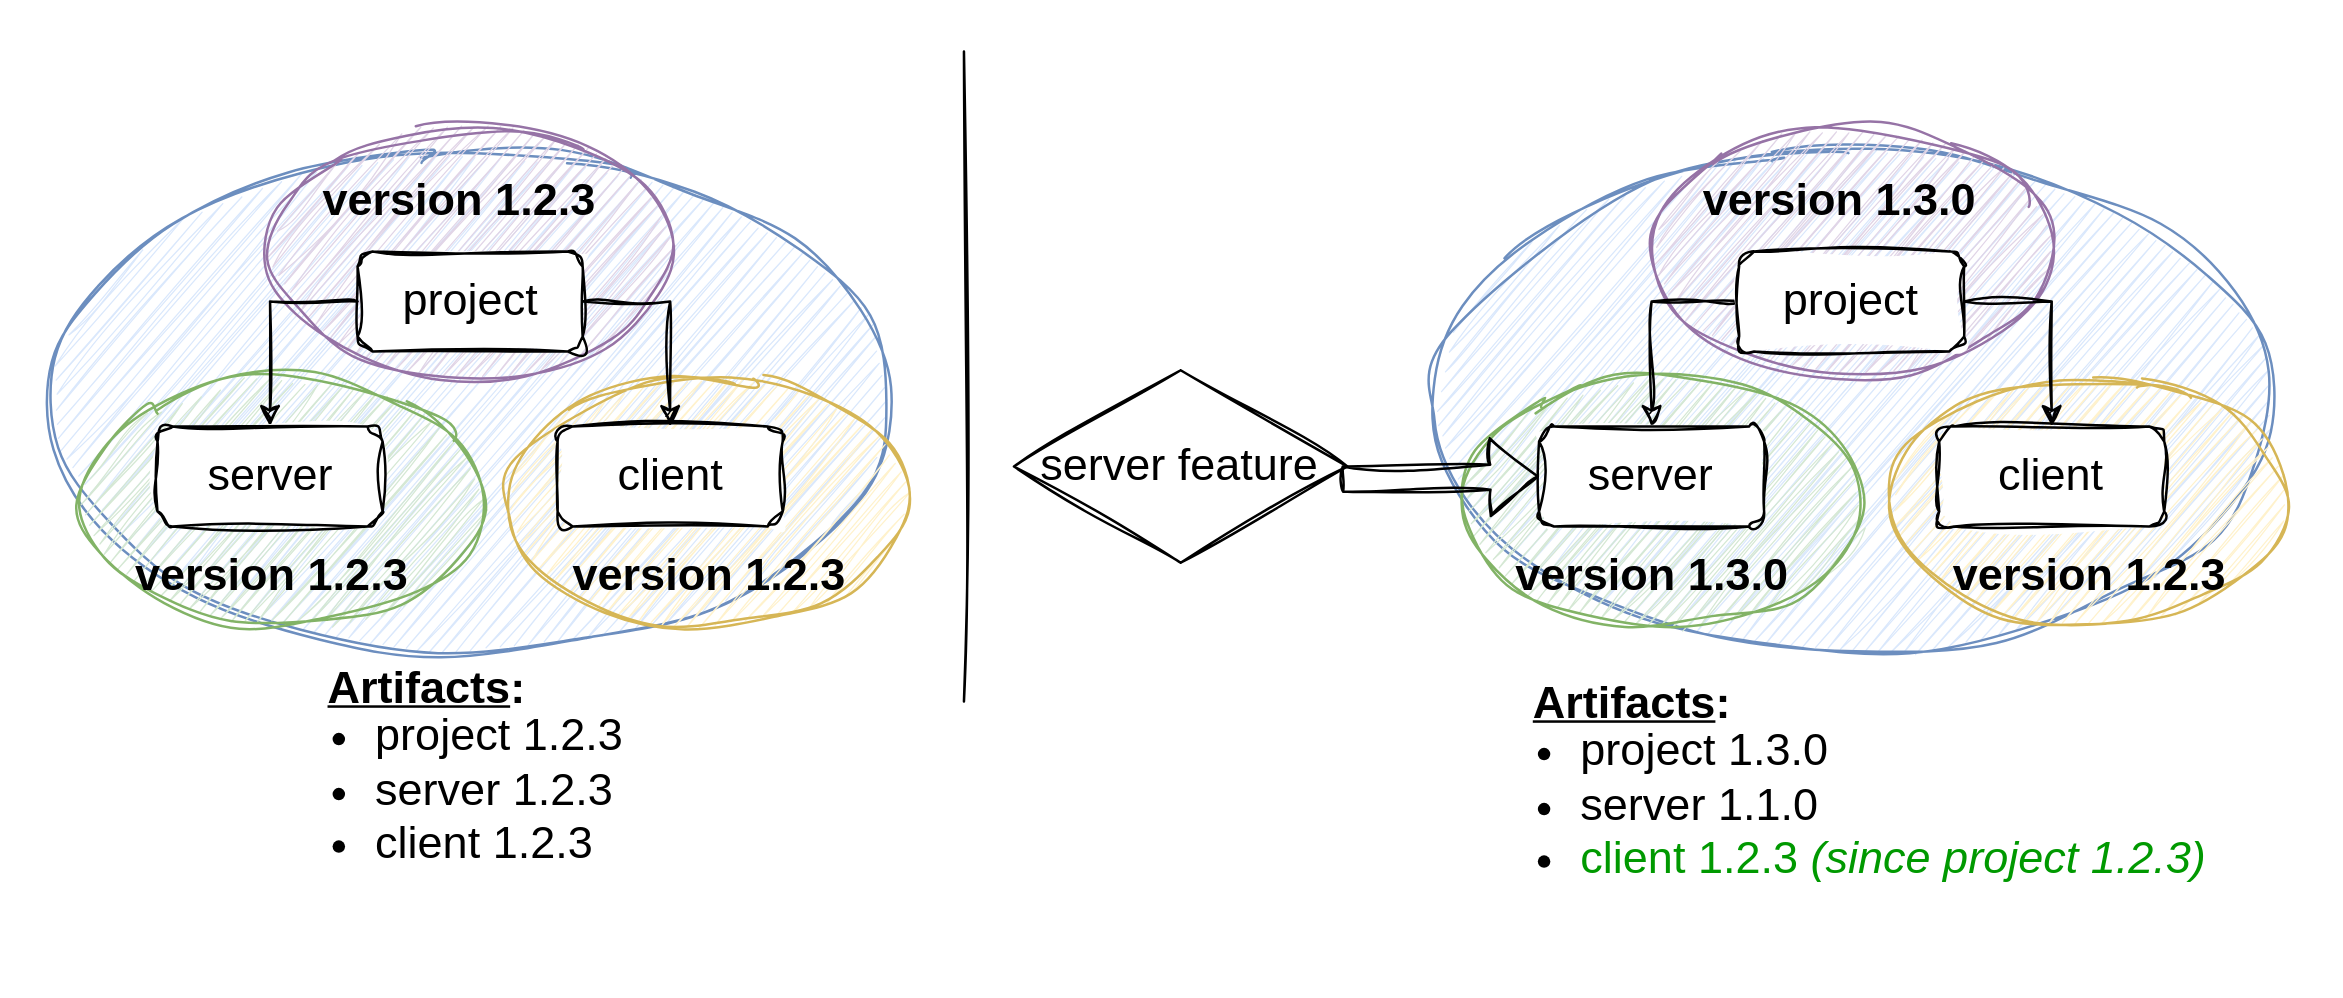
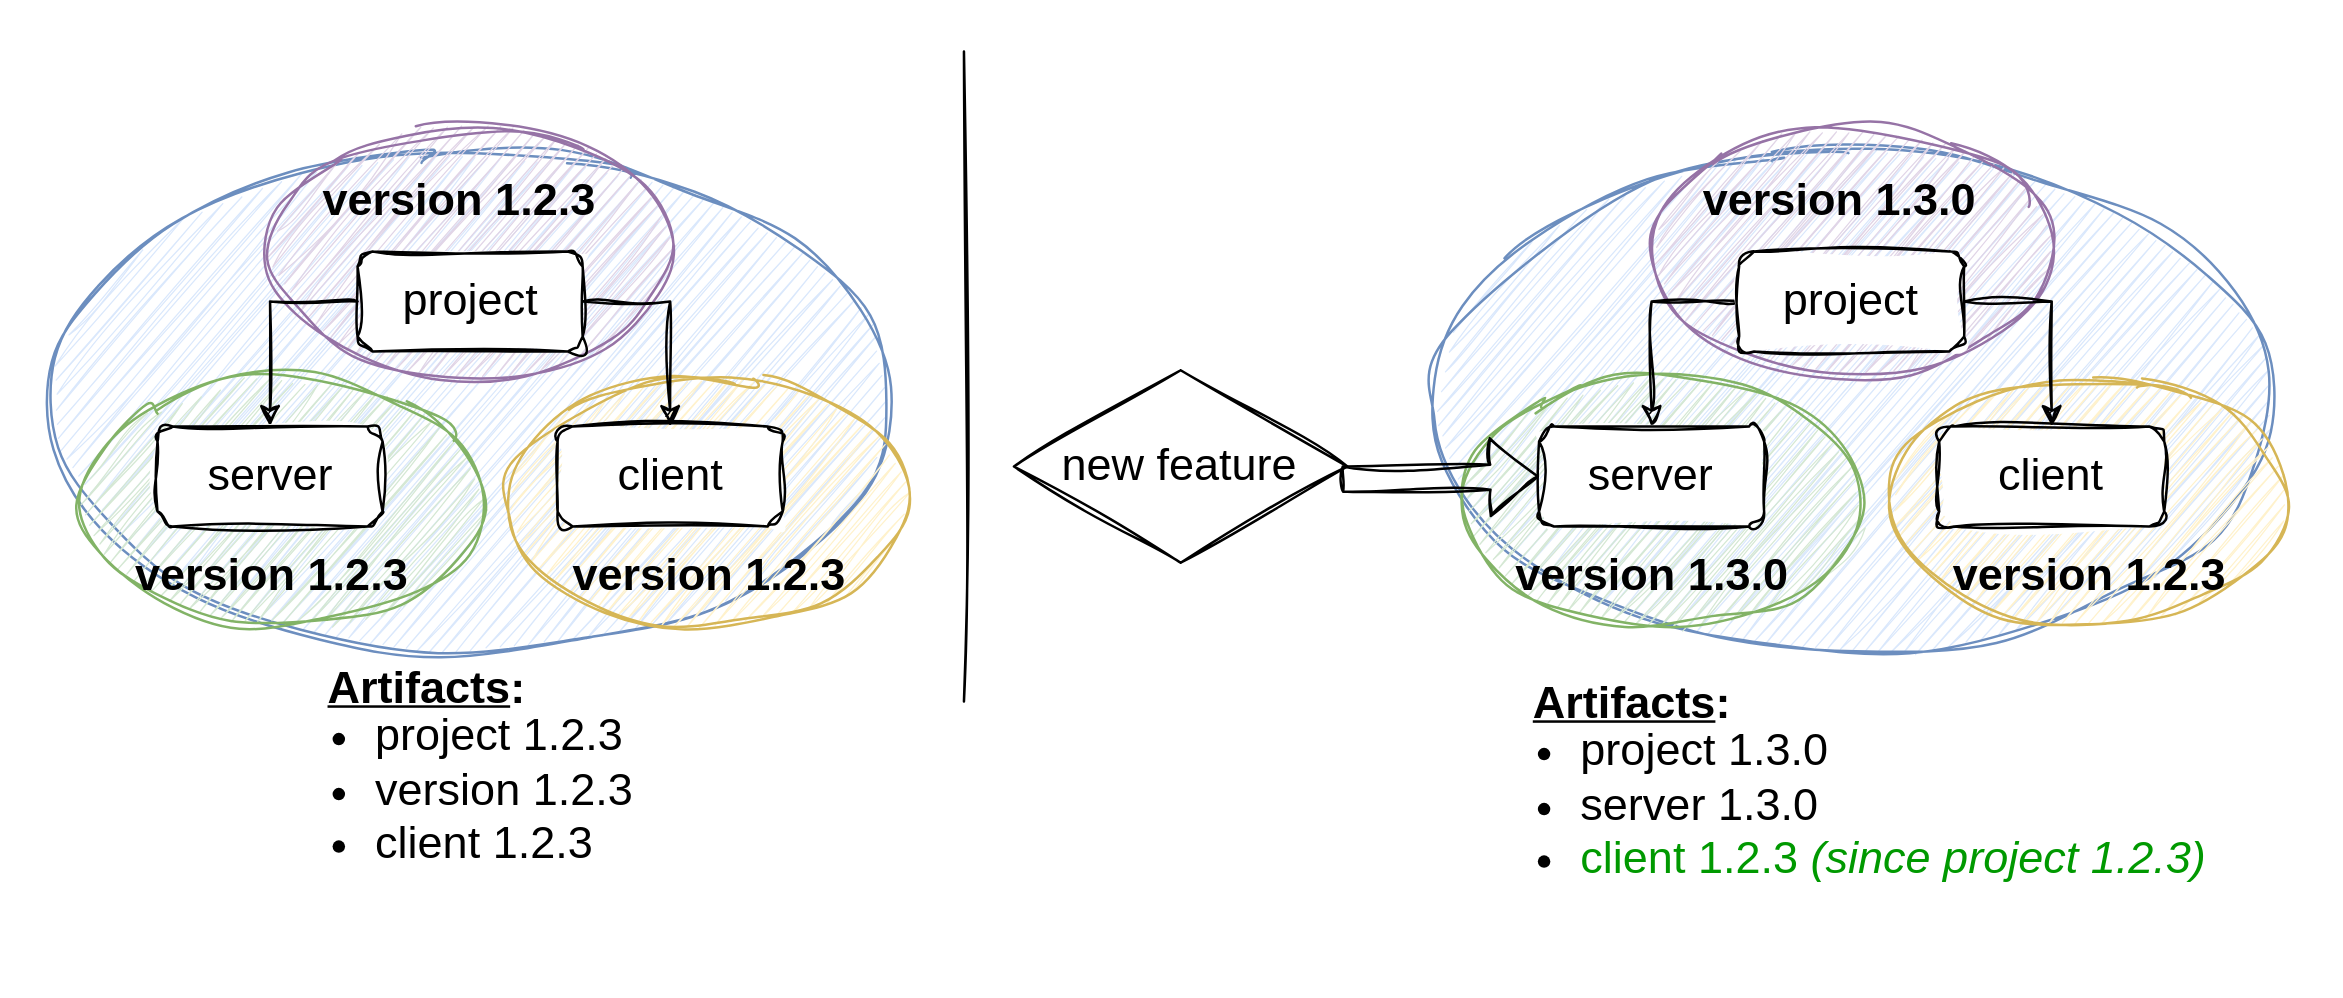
(1180, 466) -> (1180, 466)
(423, 791) -> (423, 791)
(1845, 806) -> (1845, 806)
